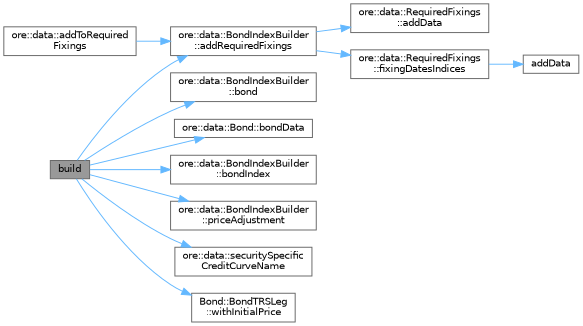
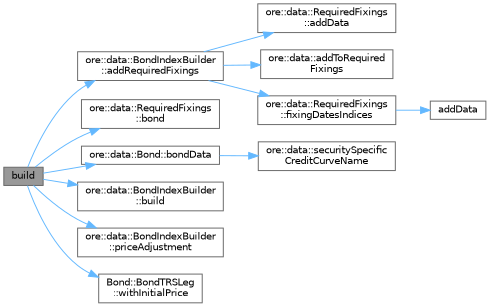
(149, 41) -> (237, 65)
(243, 87) -> (150, 114)
(243, 170) -> (150, 196)
(130, 215) -> (234, 156)
